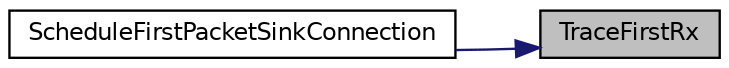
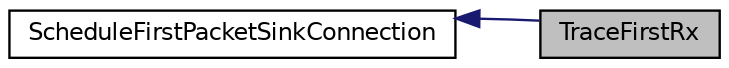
(486, 50) -> (510, 19)
